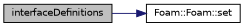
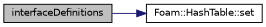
(193, 13) -> (204, 13)
